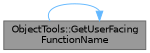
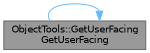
(75, 35) -> (75, 35)
